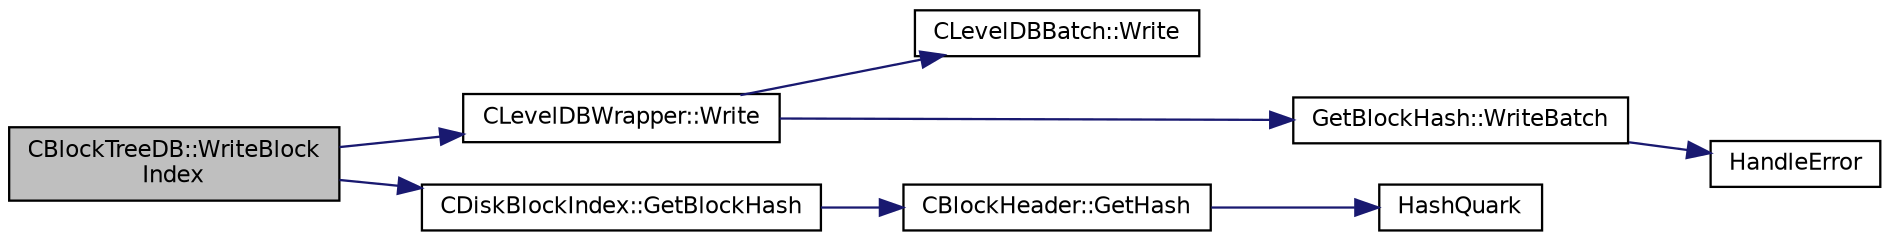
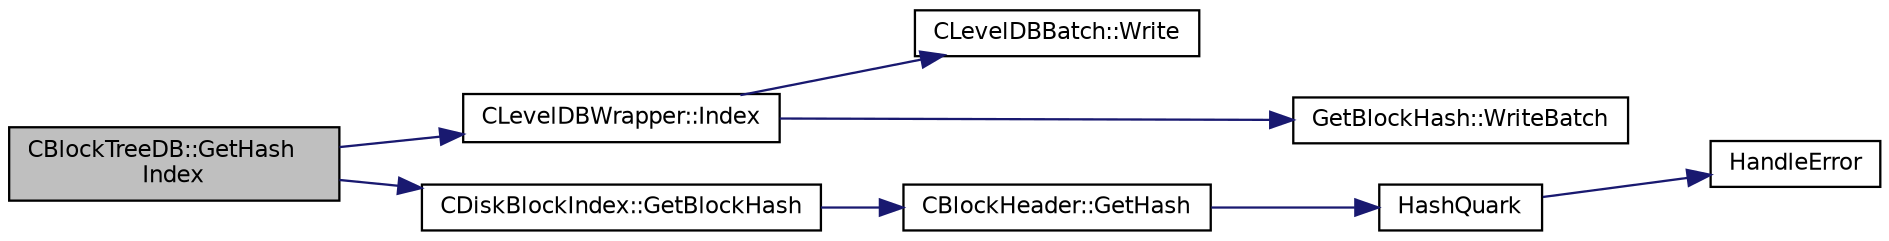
(621, 118) -> (621, 118)
(1658, 146) -> (1615, 187)
(174, 164) -> (174, 164)
